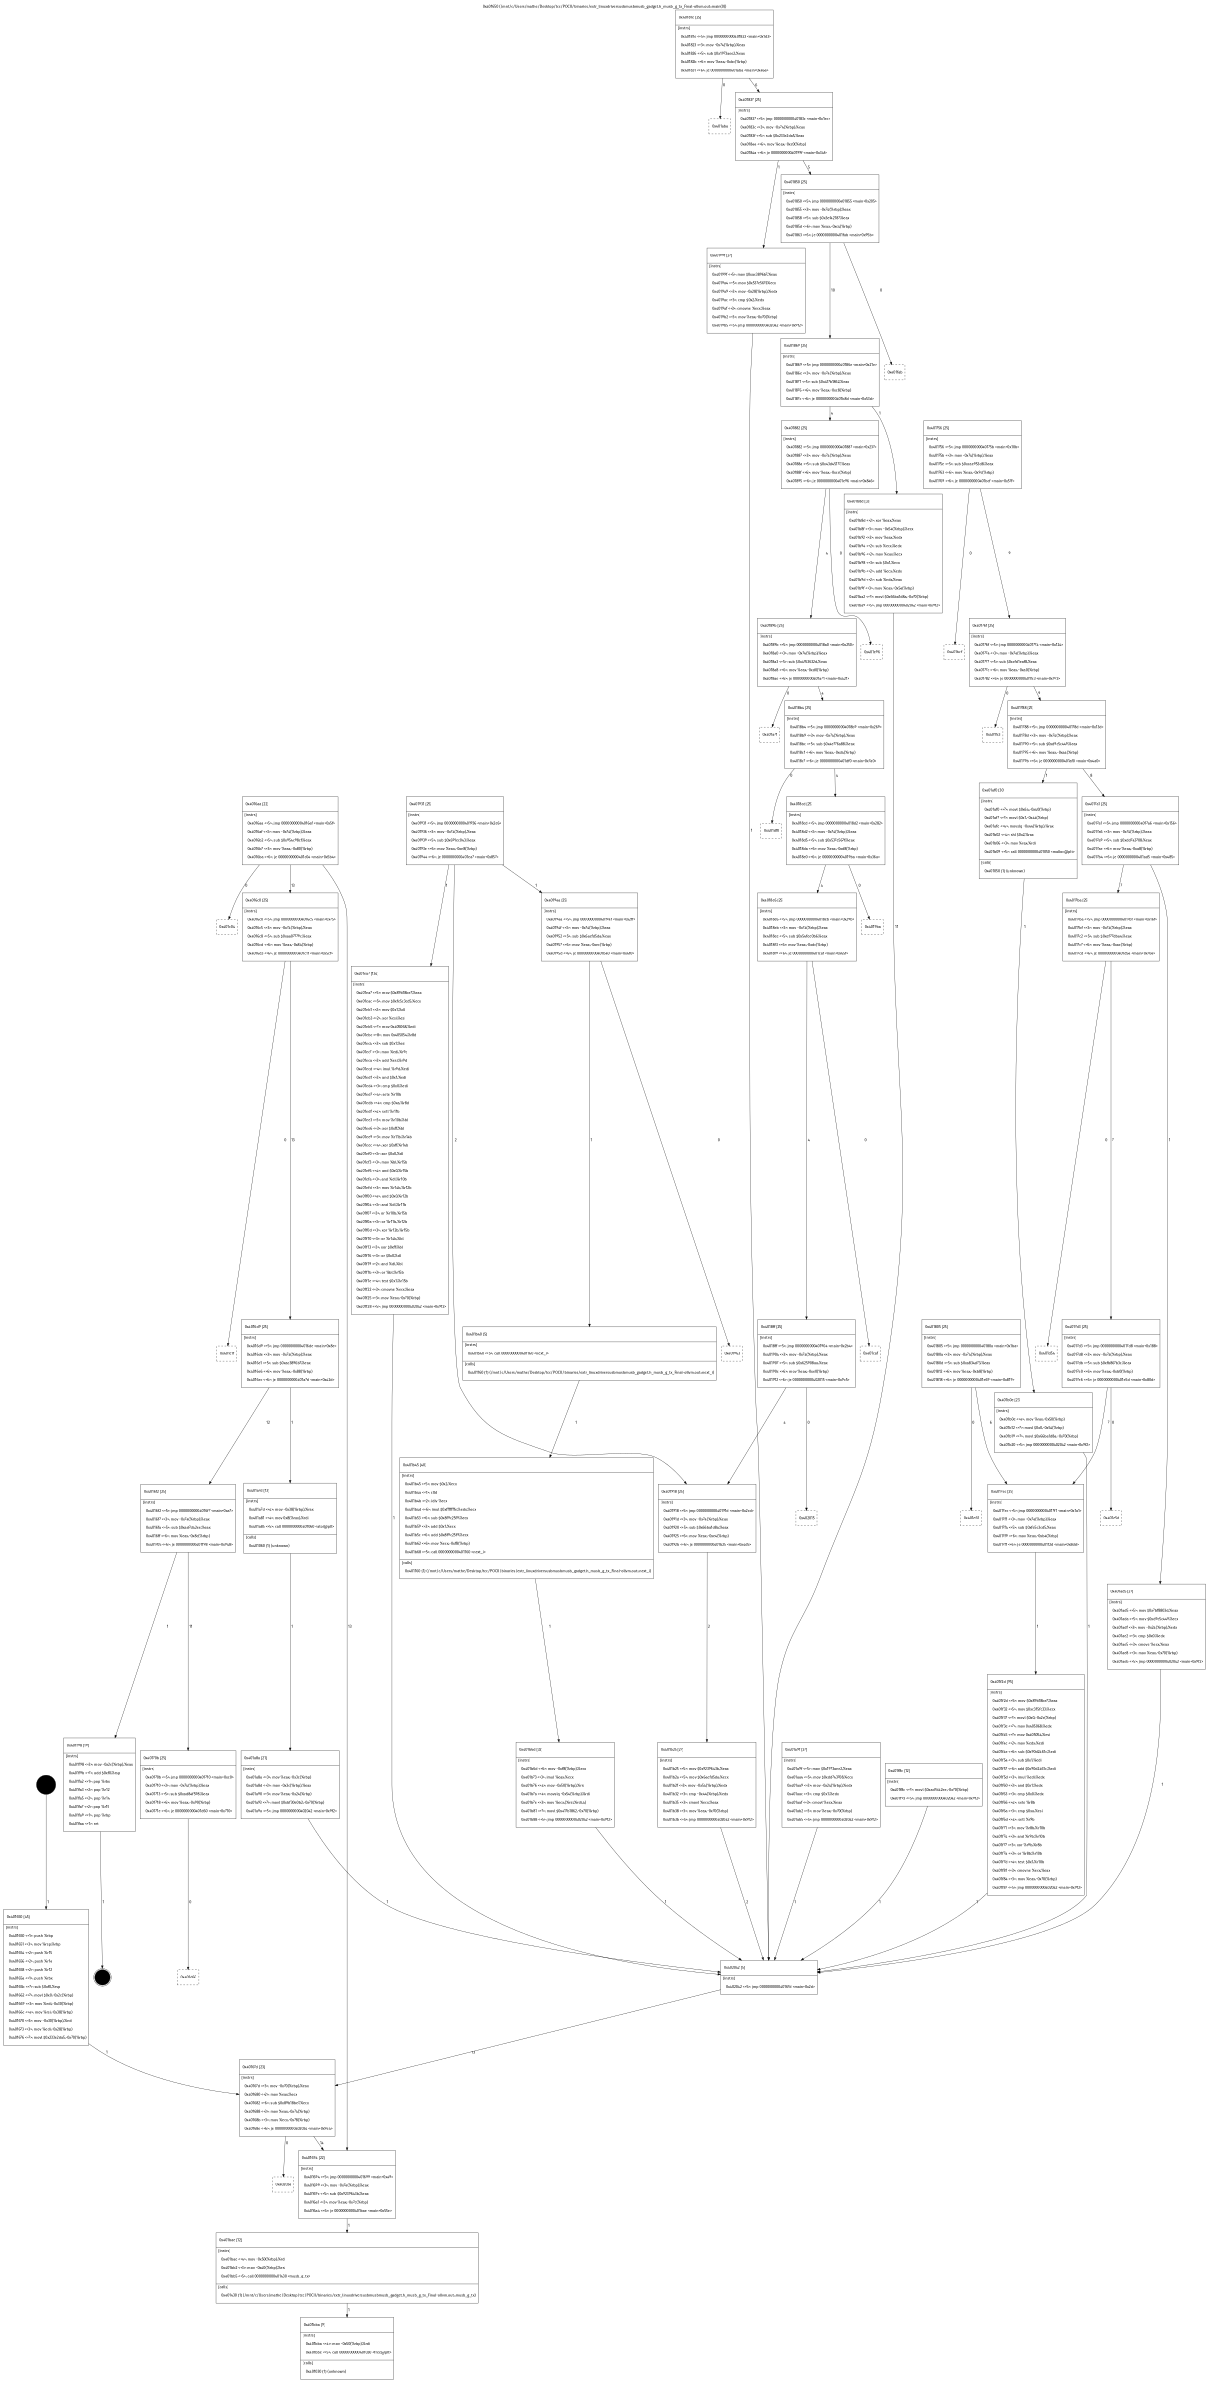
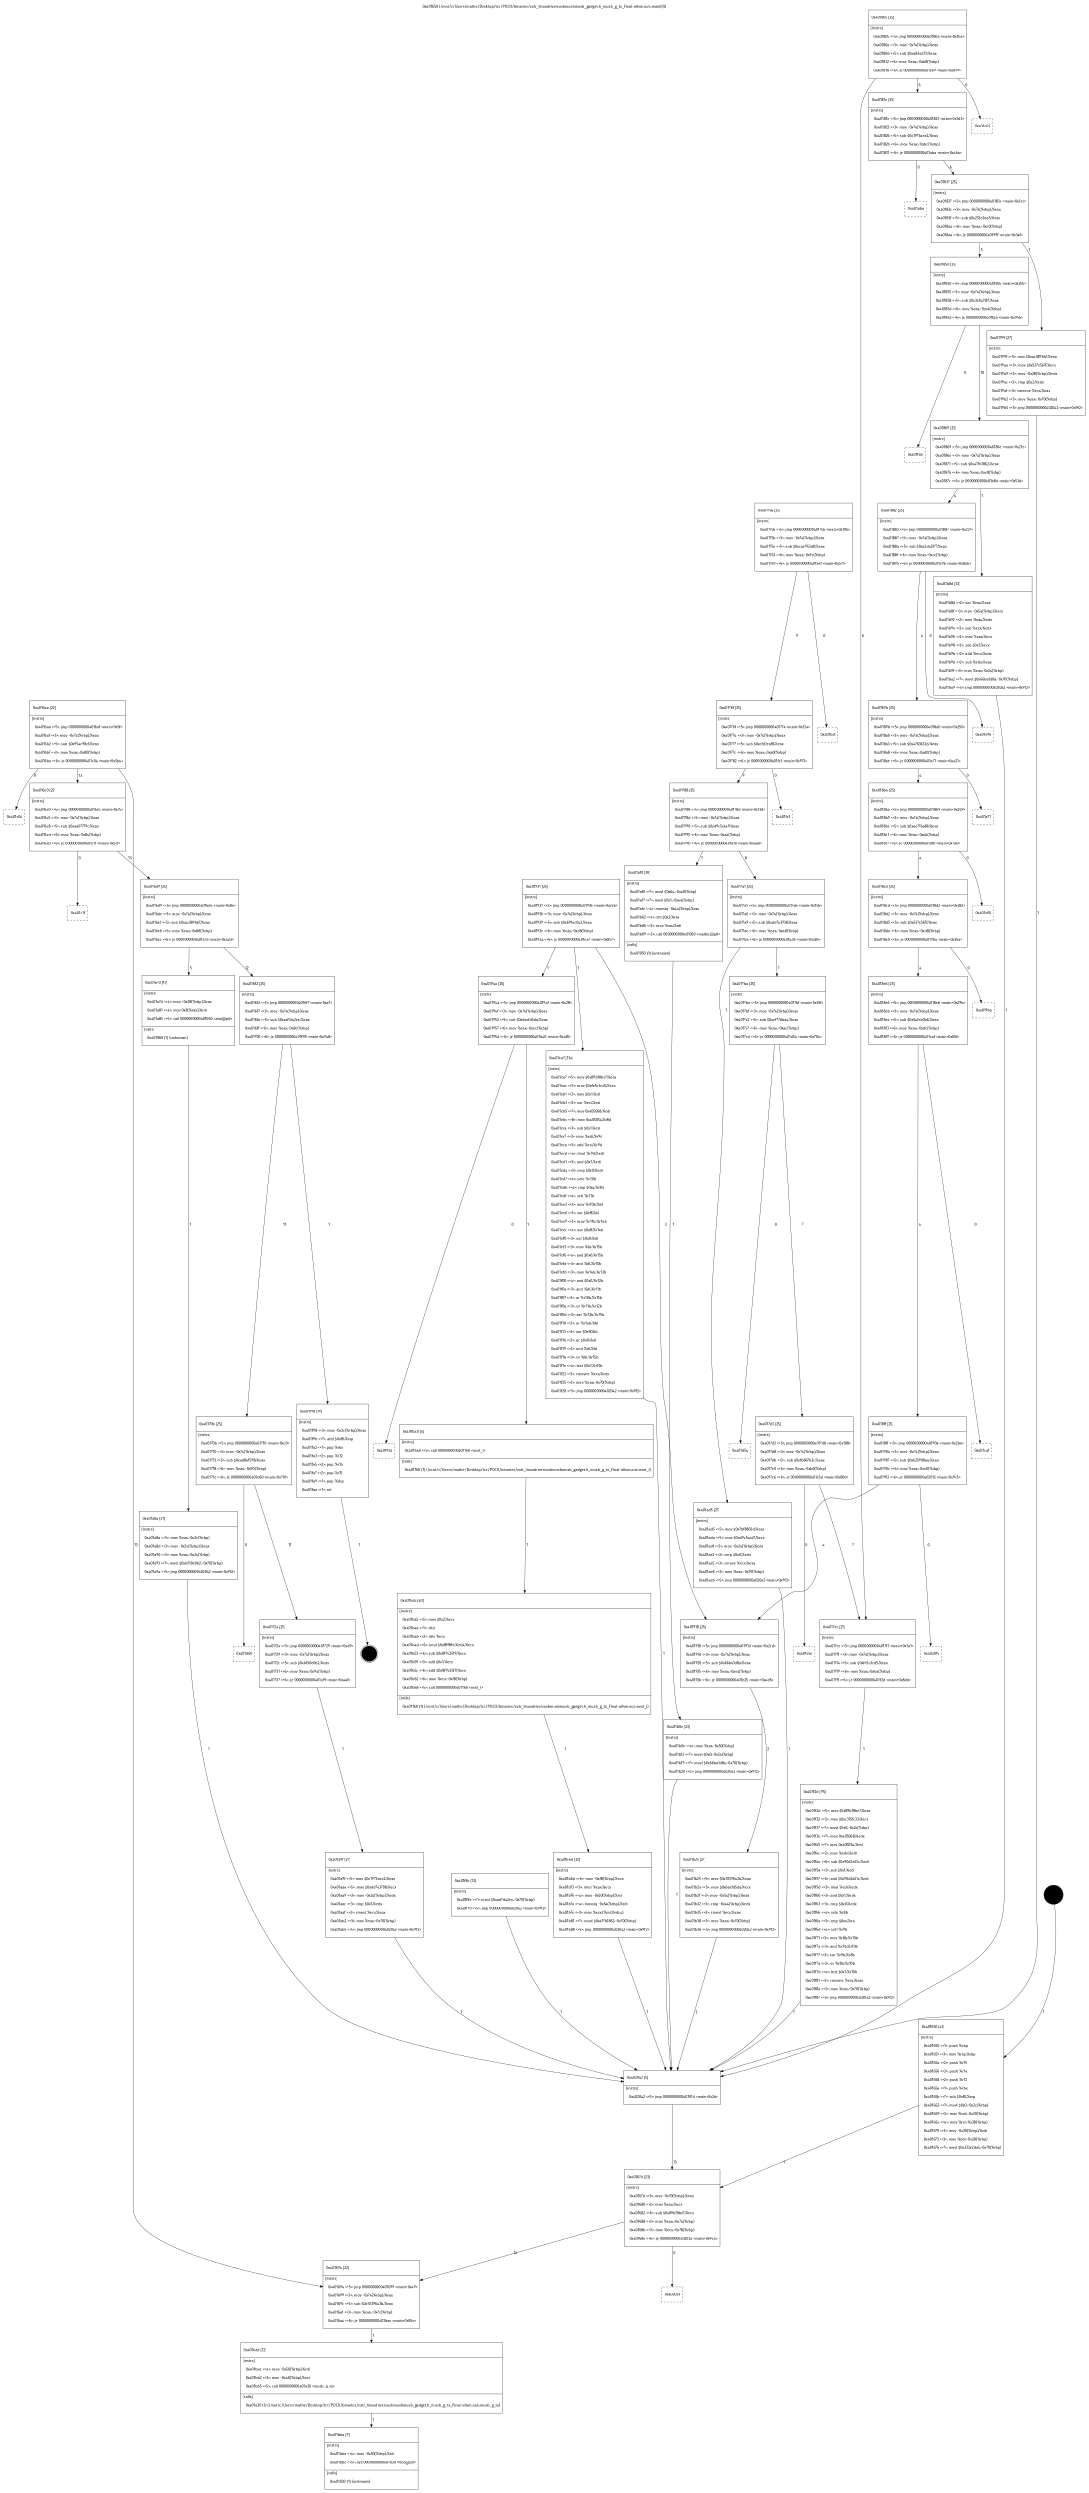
none -> (918, 84)
(896, 927) -> (1006, 1010)
(292, 1423) -> (190, 968)
none -> (308, 1654)
